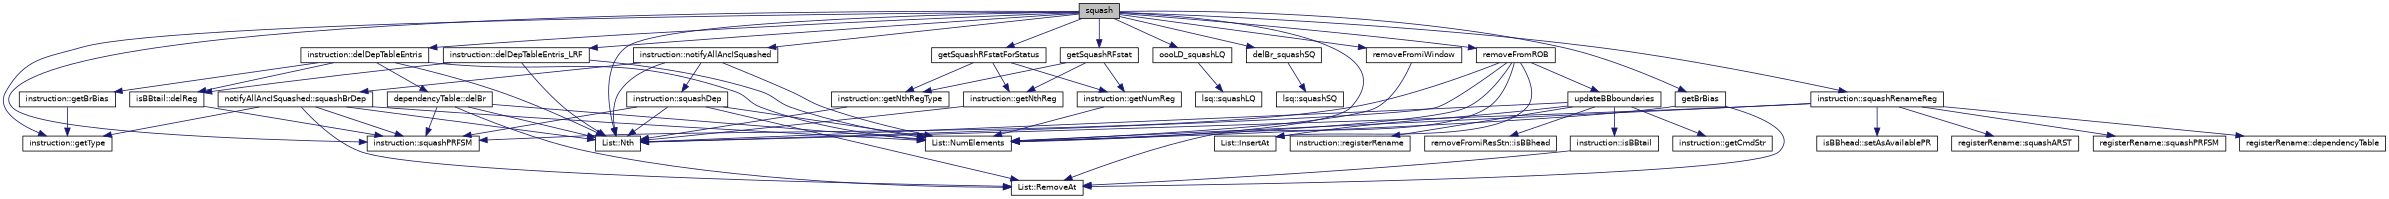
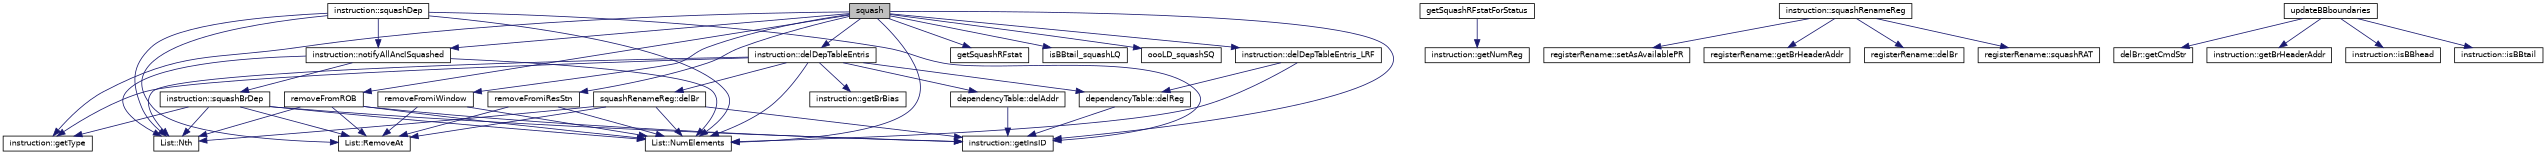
(808, 21) -> none
(1409, 29) -> none
(1048, 32) -> none
(1192, 55) -> (1085, 55)
(1284, 55) -> (1181, 55)
(697, 70) -> (378, 29)
(1112, 74) -> none
(1561, 76) -> none
(167, 99) -> (1135, 99)
(295, 99) -> (215, 99)
(440, 99) -> (650, 99)
(890, 99) -> none
none -> (1008, 99)
(1013, 99) -> none
(1229, 99) -> none
(1310, 99) -> none
(1700, 99) -> (534, 99)
(557, 101) -> none
(67, 118) -> (401, 71)
(1055, 120) -> none
(1415, 122) -> none
(1108, 123) -> none
(1230, 125) -> none
(423, 144) -> (1008, 144)
(1245, 144) -> none
(1350, 144) -> (2269, 55)
(1491, 144) -> (2393, 55)
(1723, 144) -> (2153, 55)
(1877, 144) -> (1617, 55)
(2015, 144) -> (1777, 55)
(2160, 144) -> (1914, 55)
(2313, 144) -> (2039, 55)
(1331, 171) -> (403, 119)
